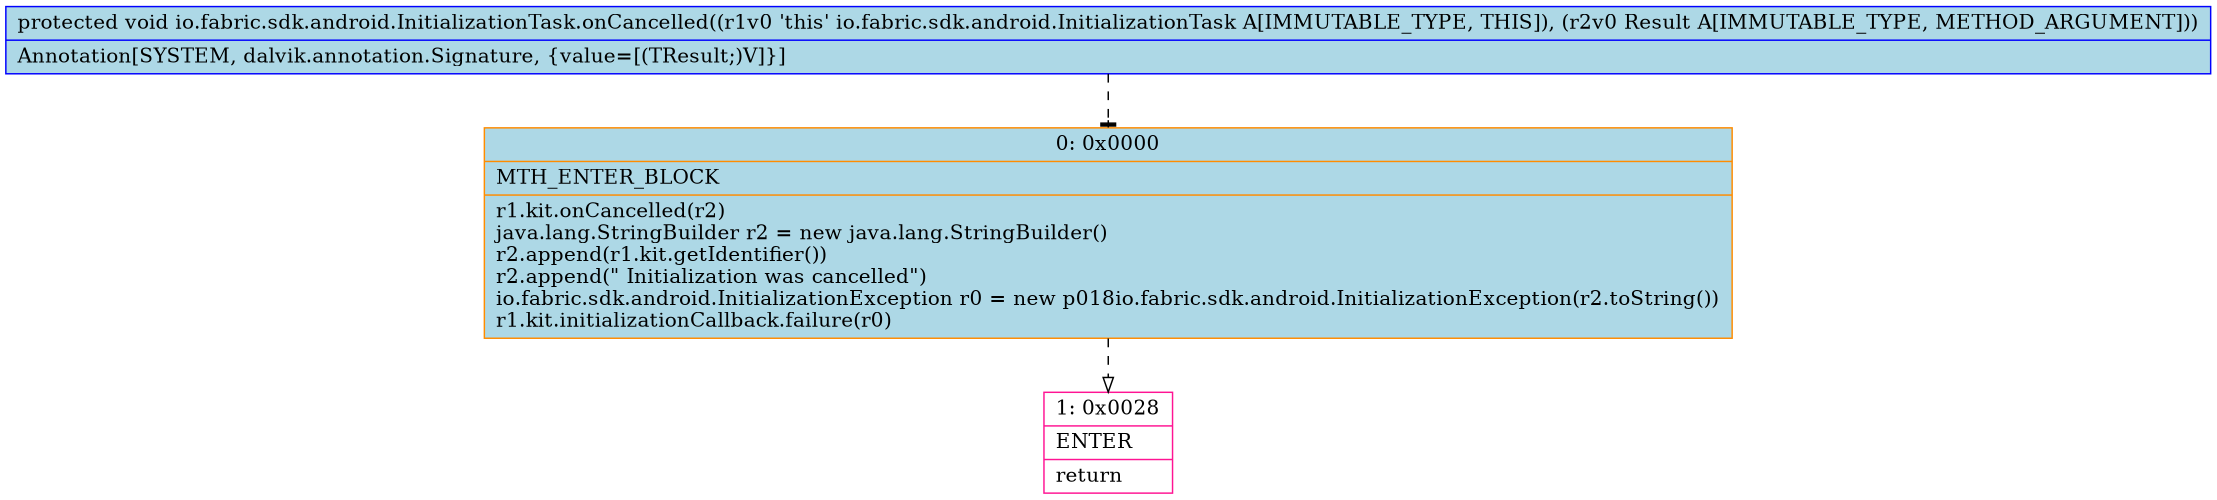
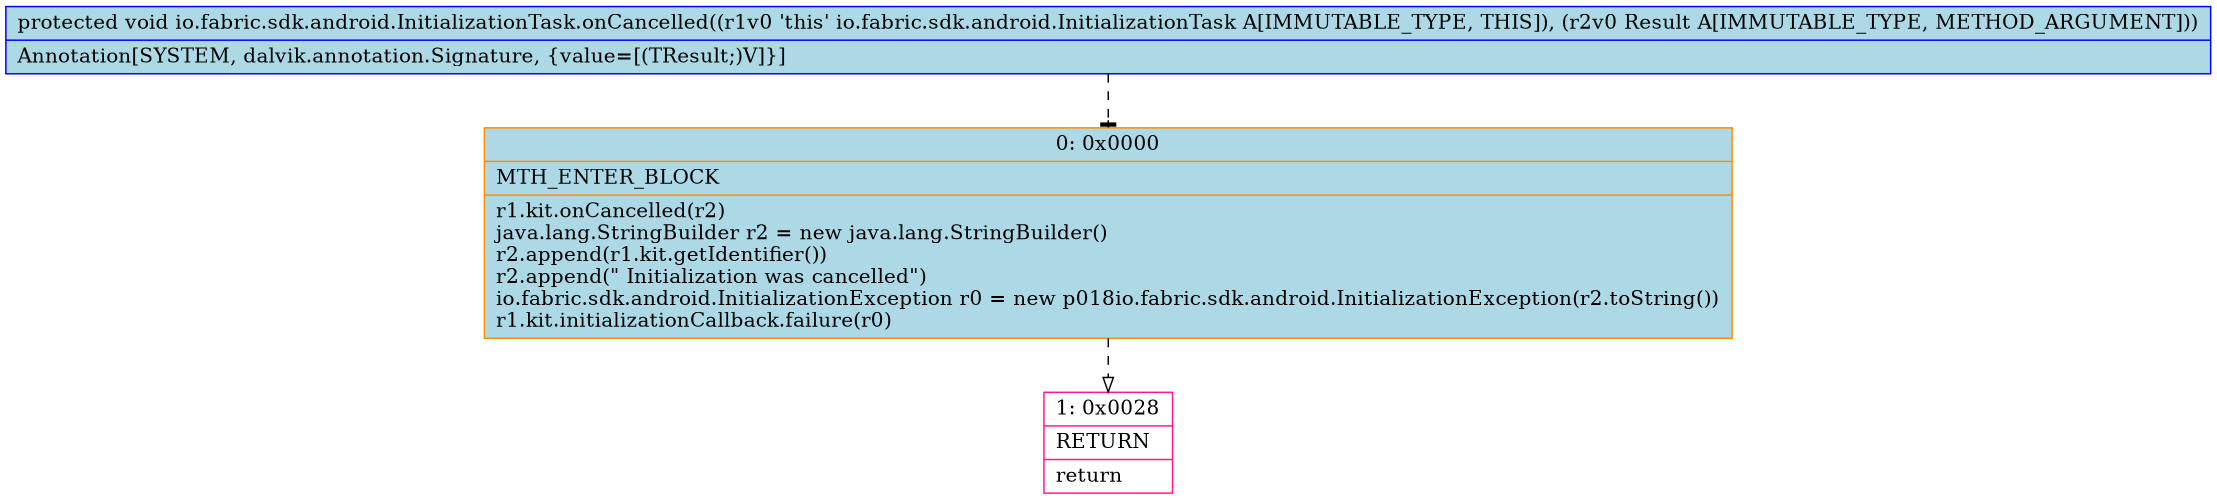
(1094, 442) -> (1103, 442)
